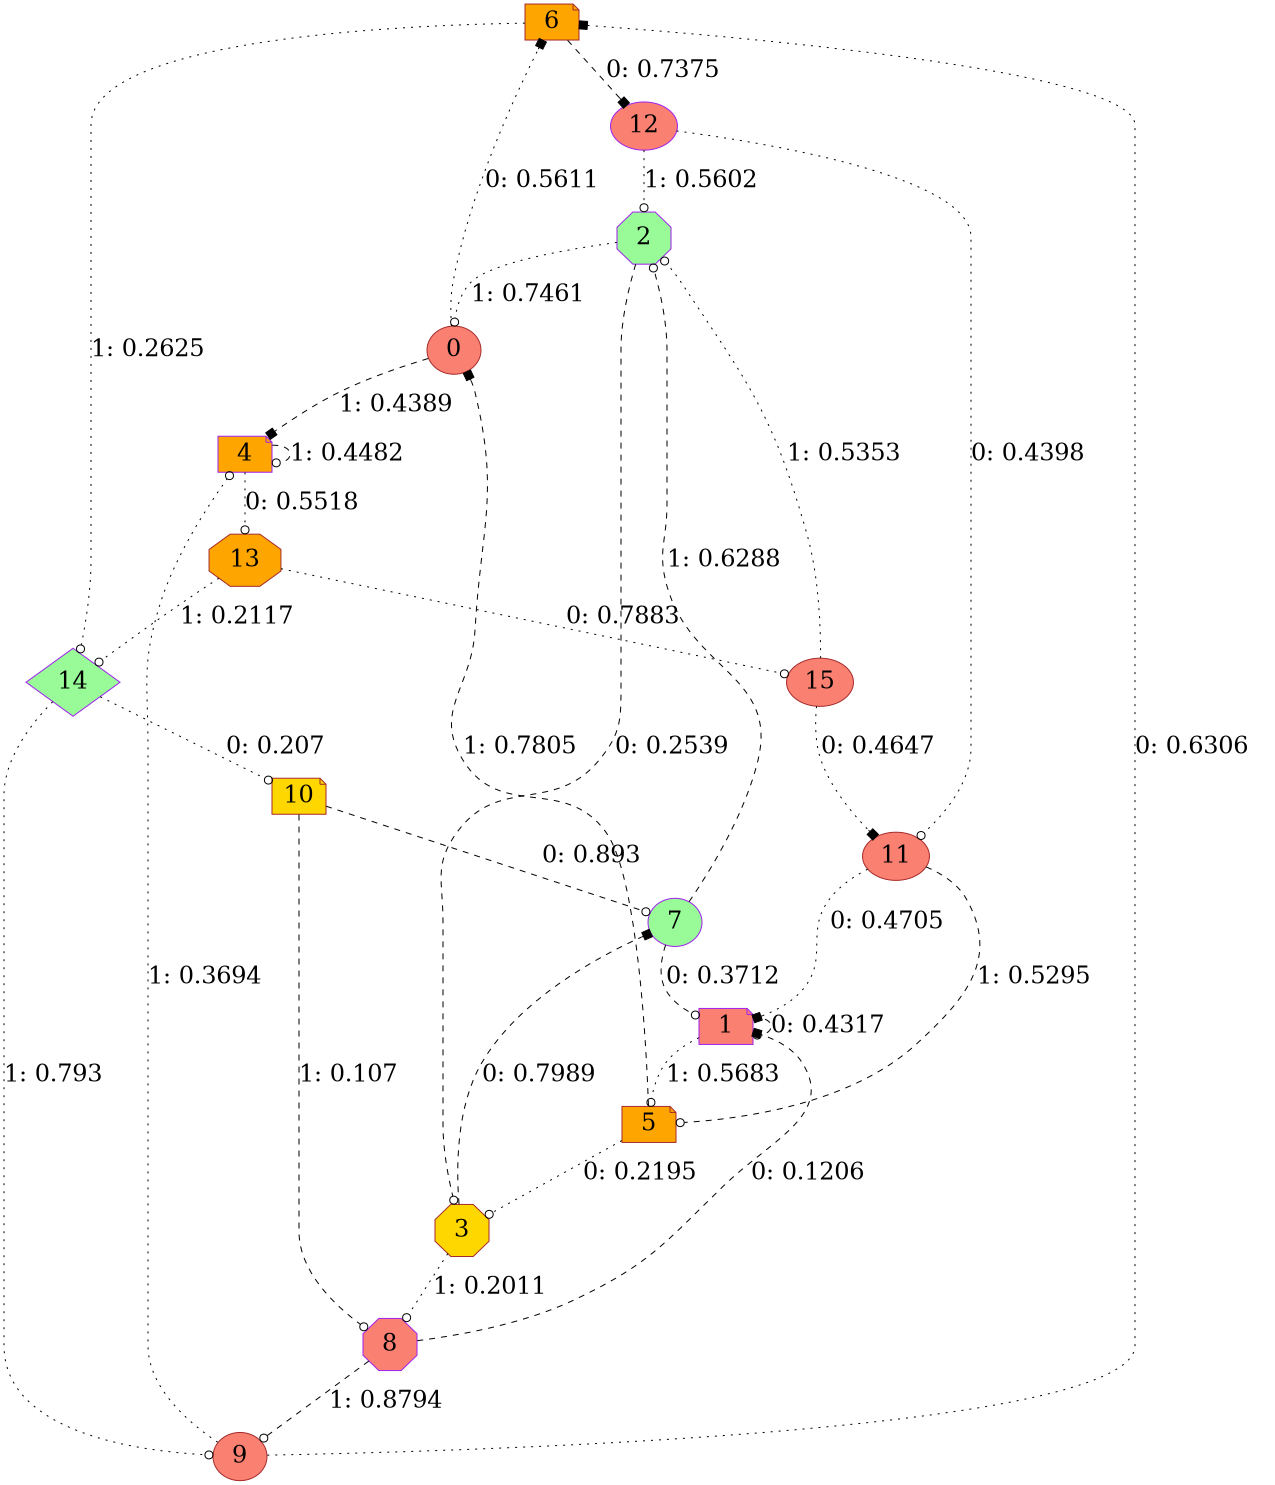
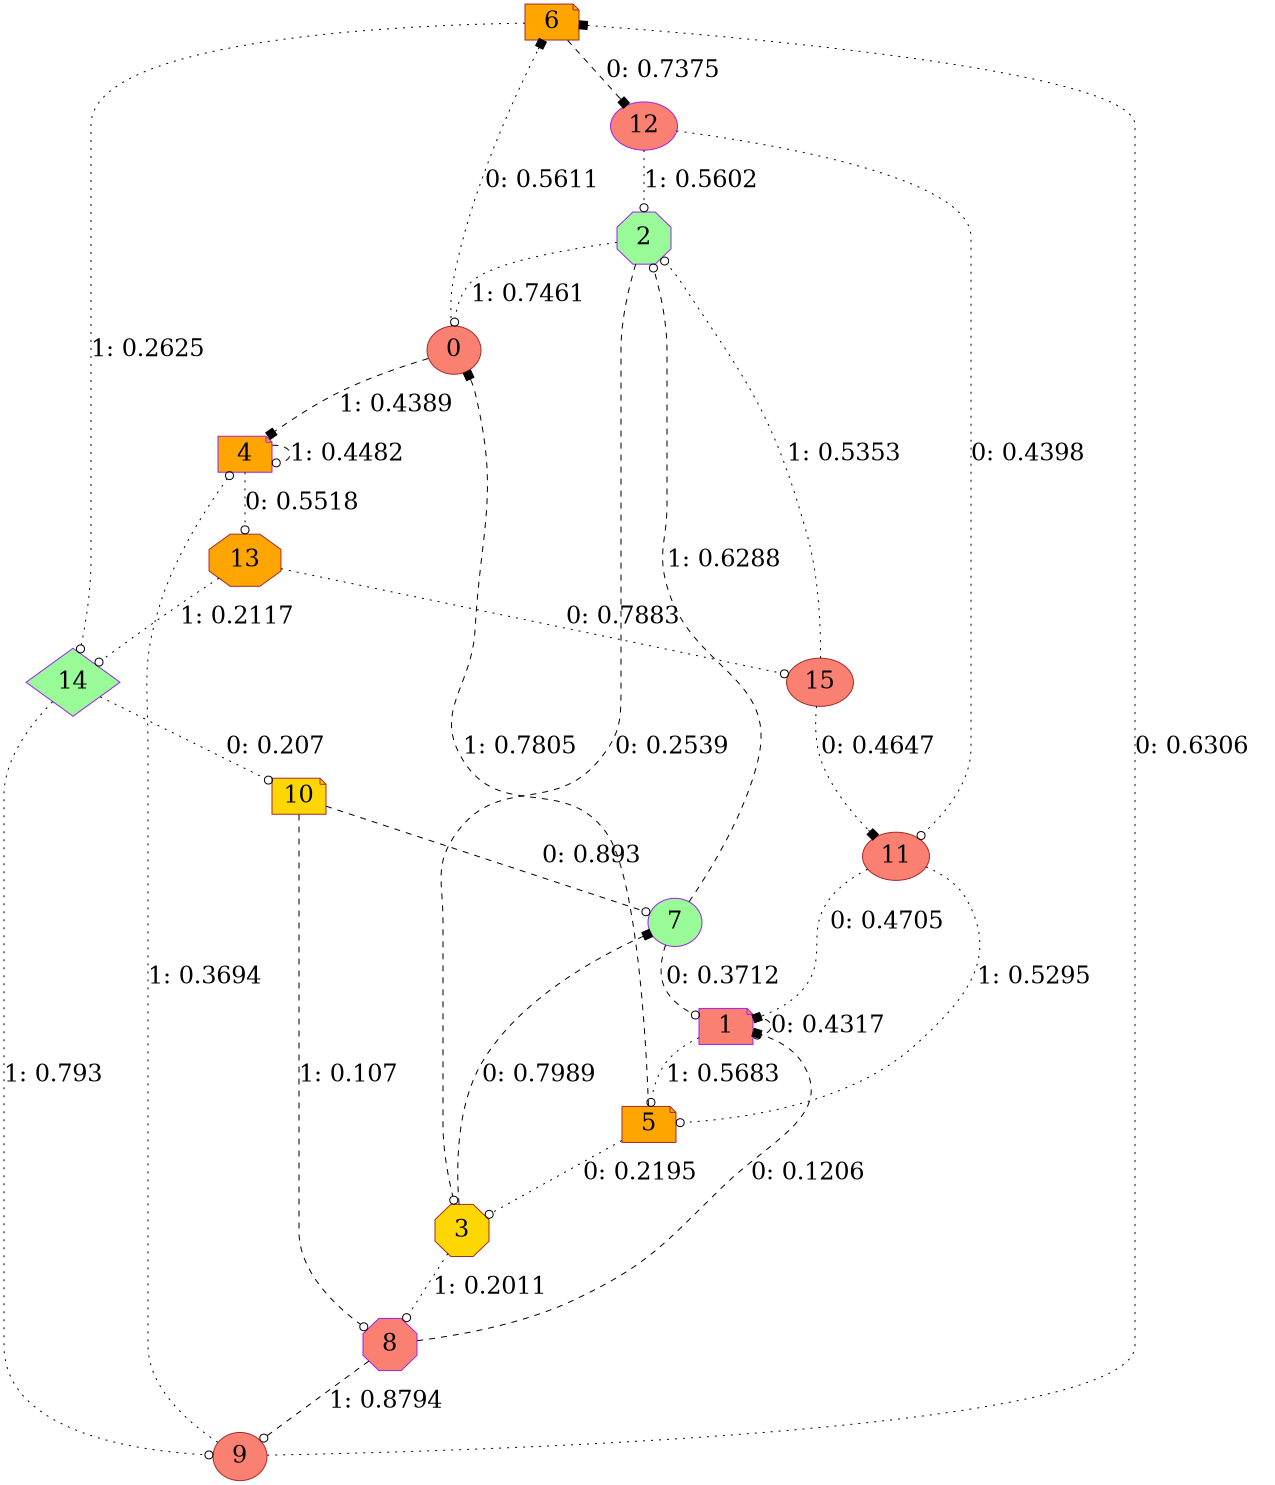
(906, 1052) -> (906, 1052)
